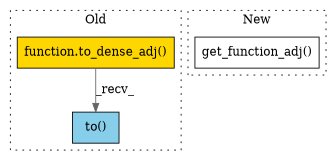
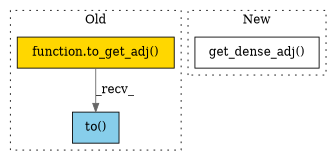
(96, 53) -> (96, 53)
(257, 53) -> (257, 53)
